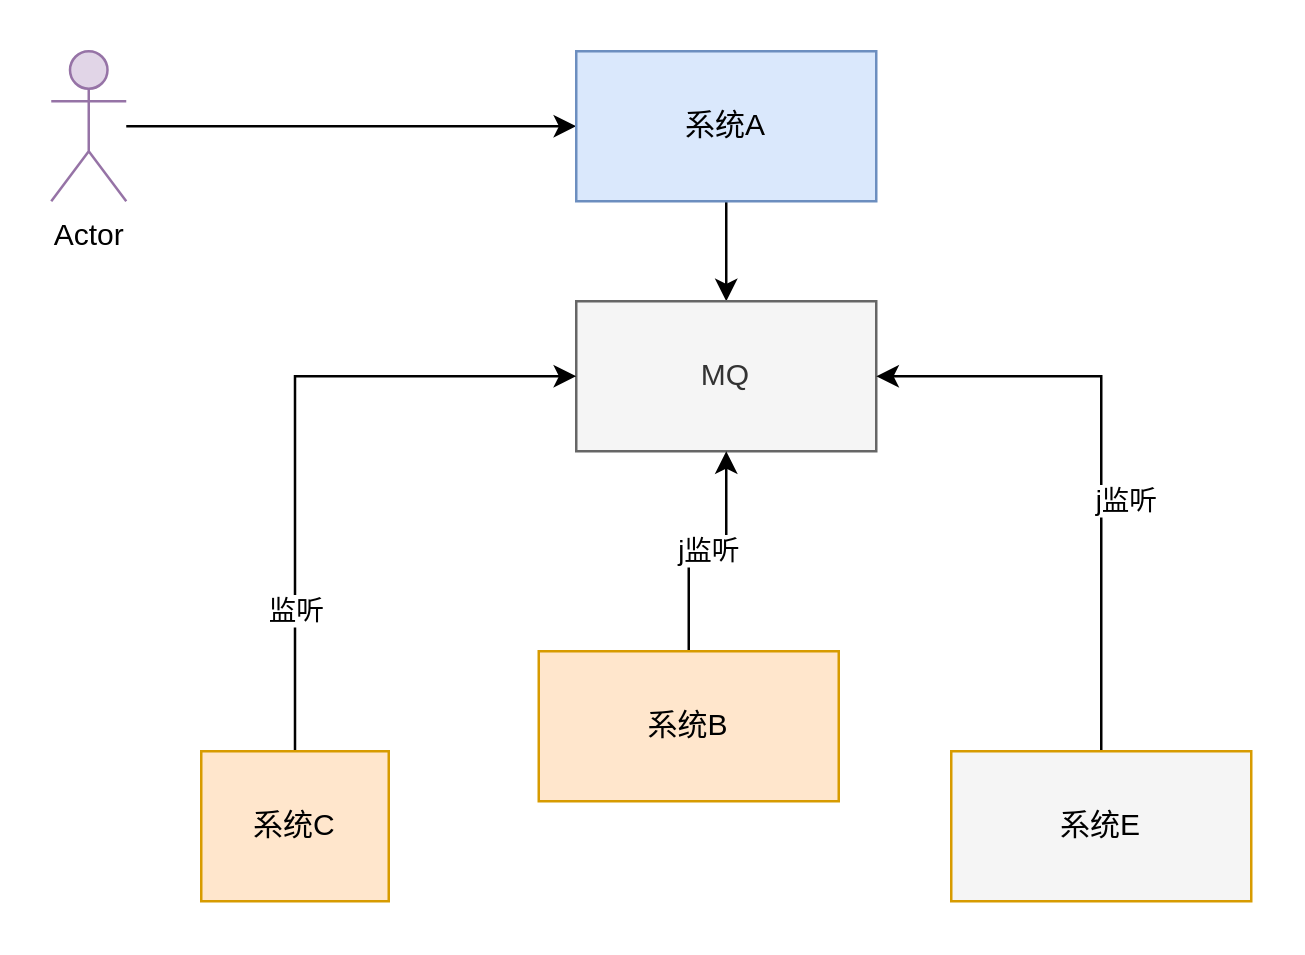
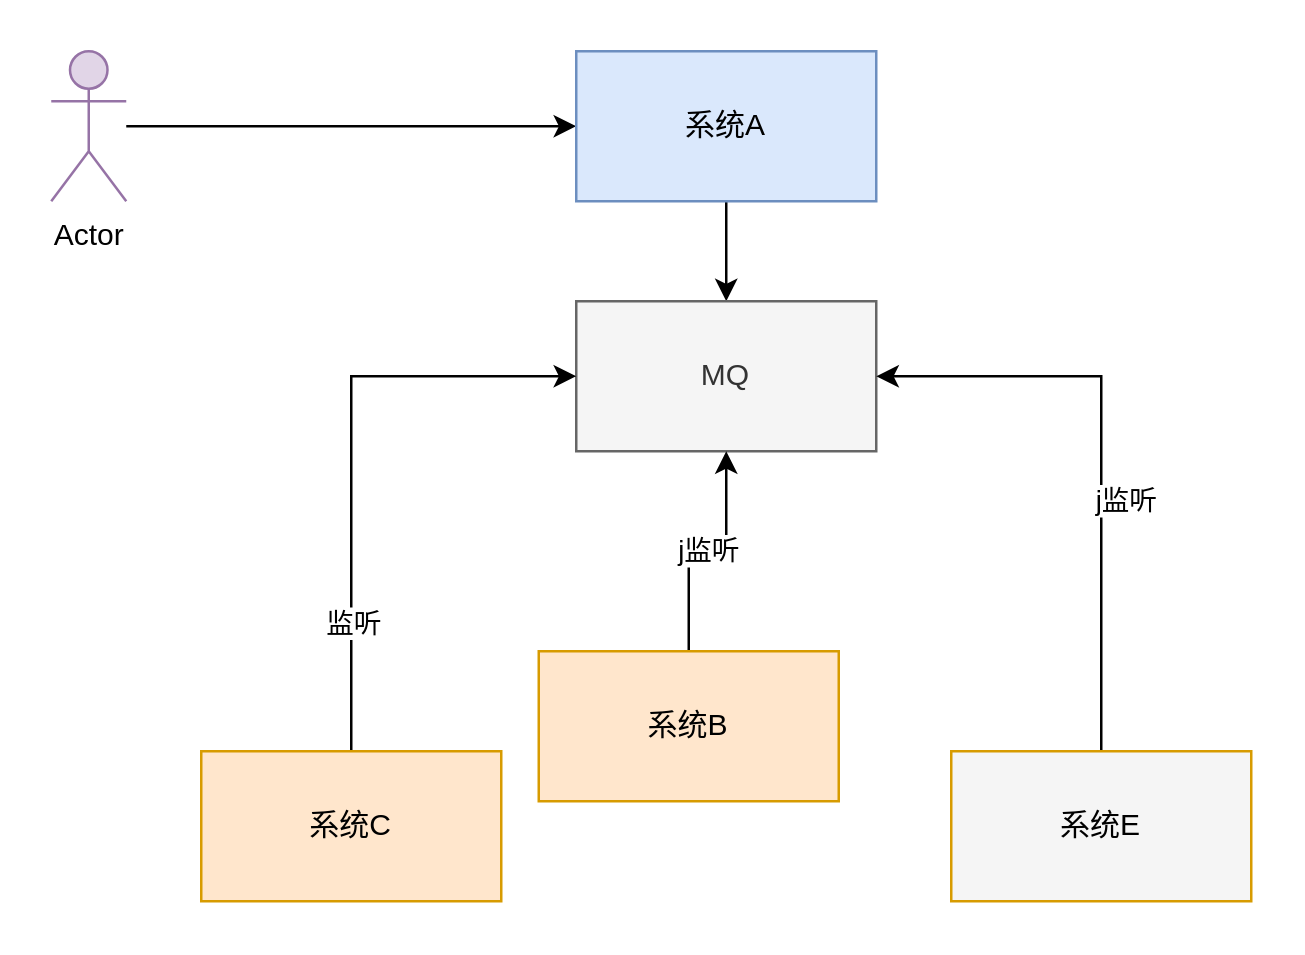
(295, 826) -> (351, 826)
